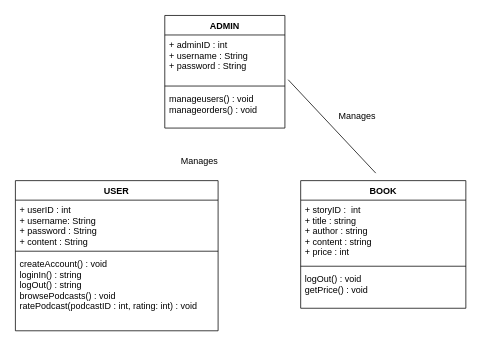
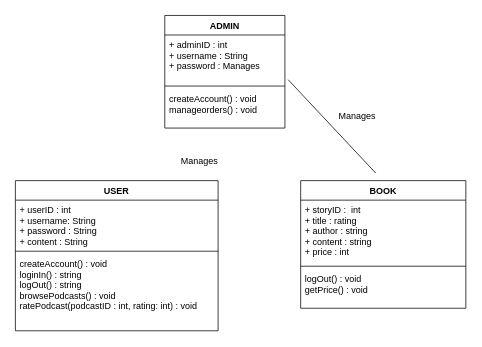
(200, 45) -> (200, 45)
(214, 99) -> (220, 99)
(339, 210) -> (339, 210)
